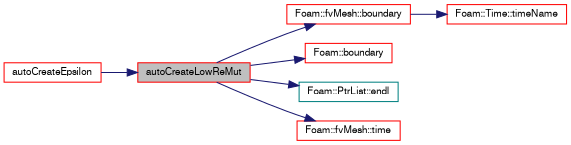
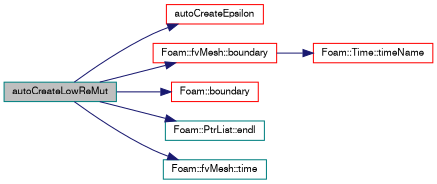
(114, 72) -> (120, 52)
(194, 72) -> (60, 92)
(349, 131) -> (215, 169)
